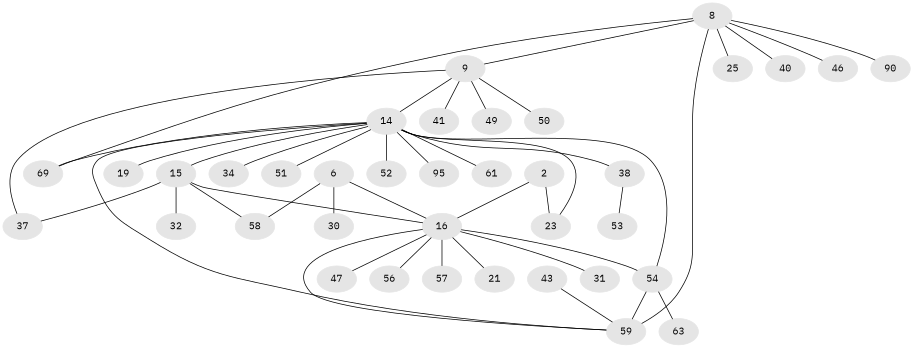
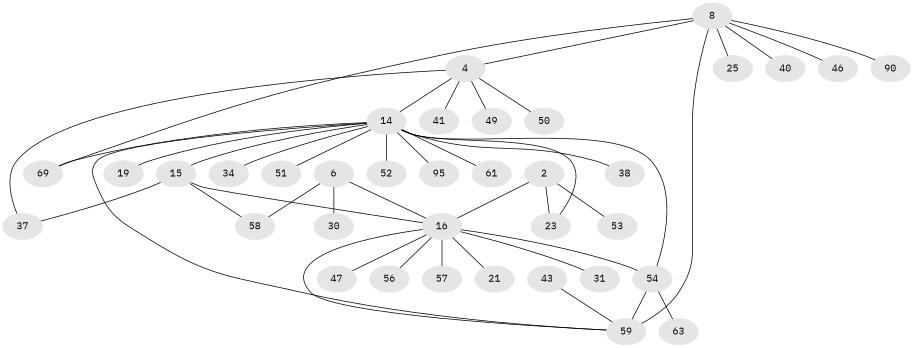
(465, 69) -> (465, 69)
(621, 200) -> (581, 200)
(176, 226) -> none
